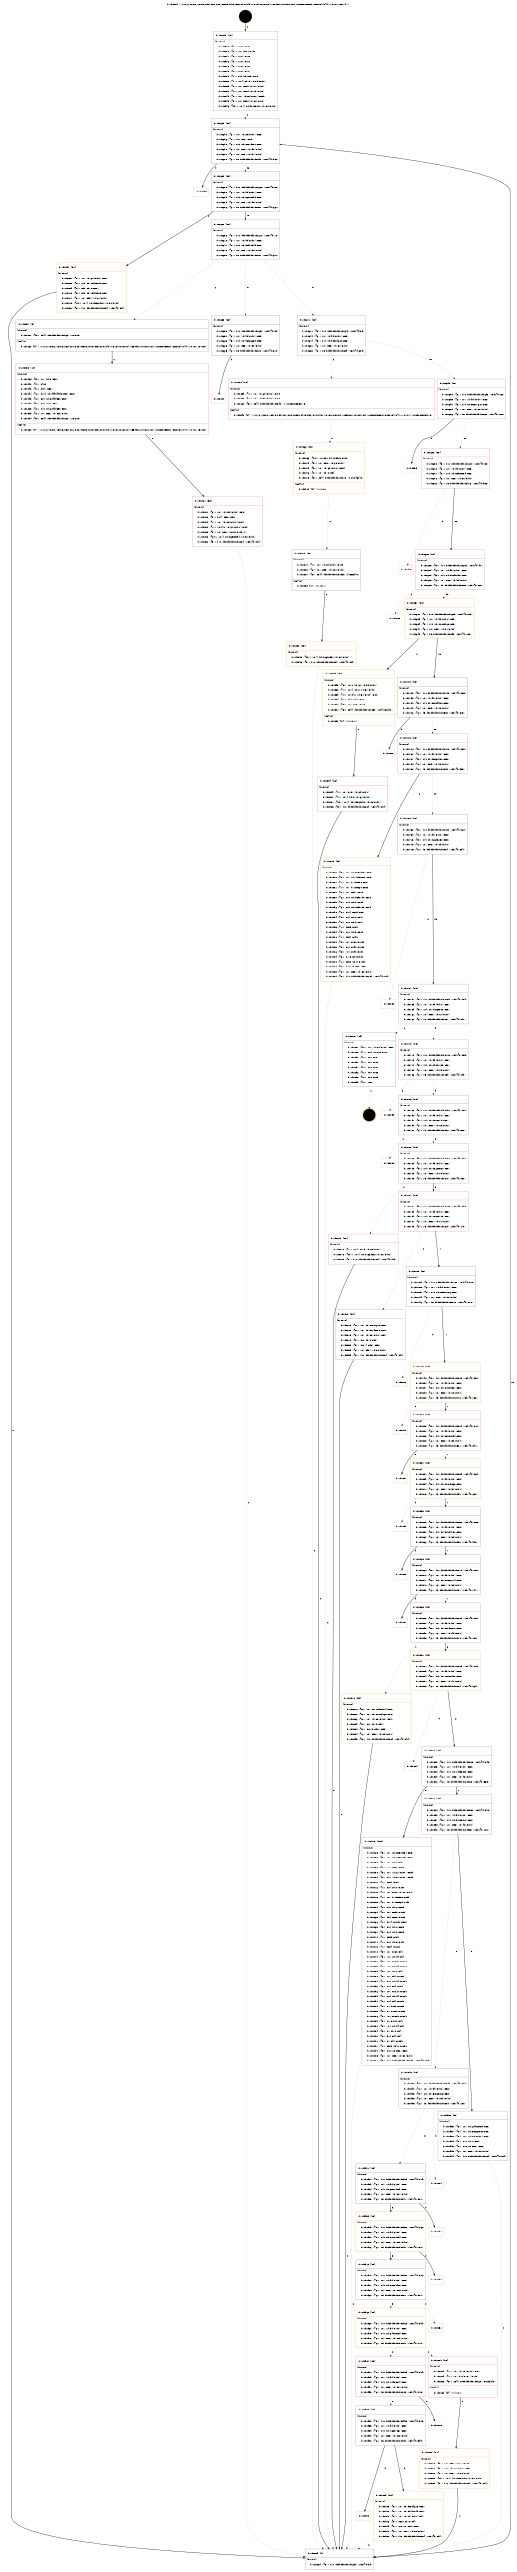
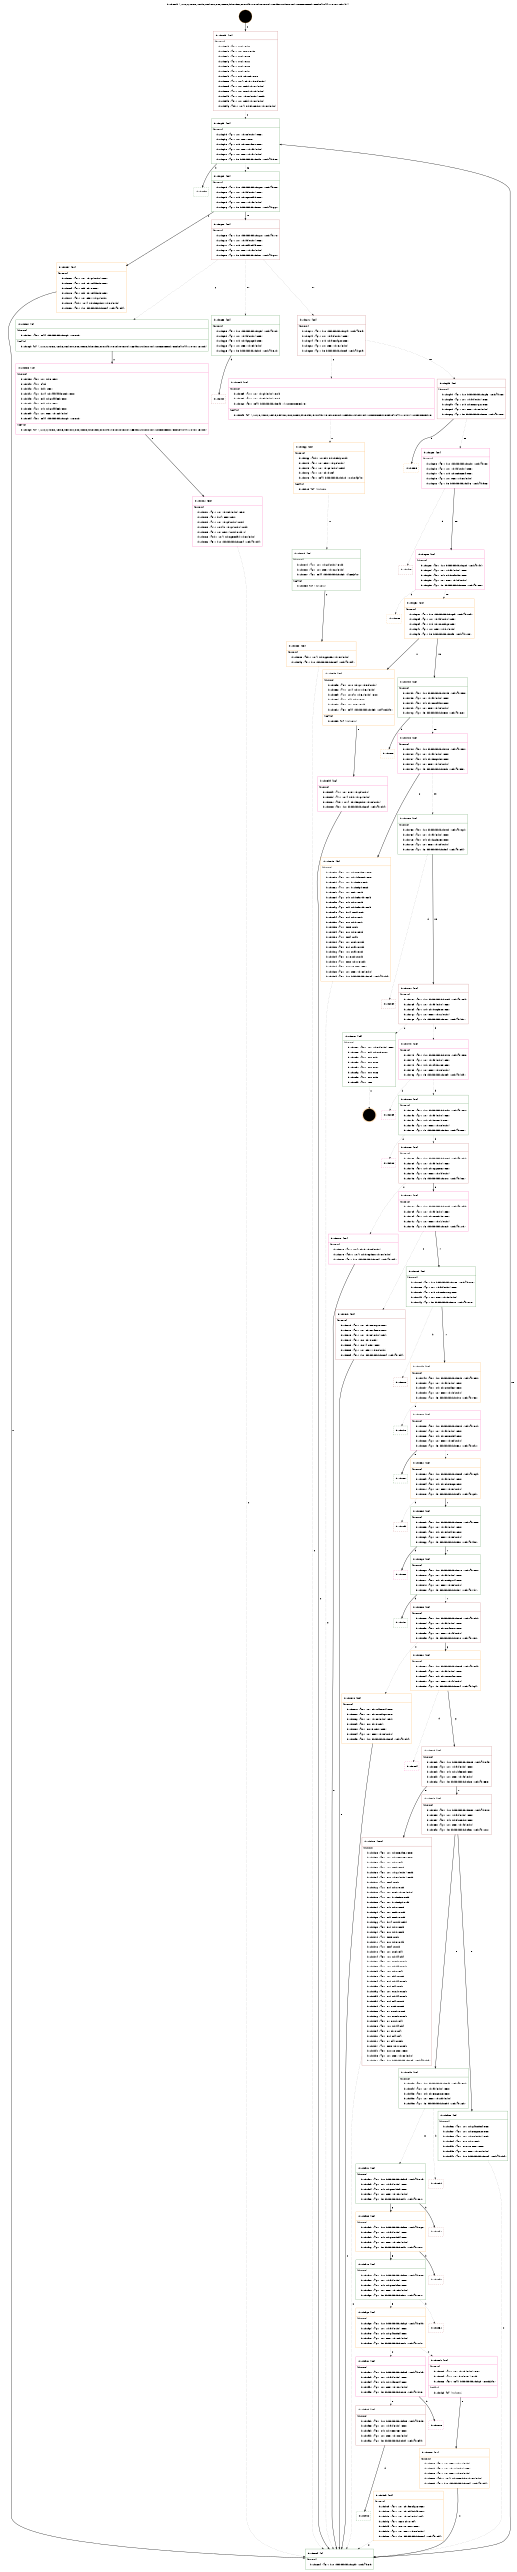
(446, 1406) -> none
(445, 1951) -> (445, 1951)
(399, 2467) -> none
